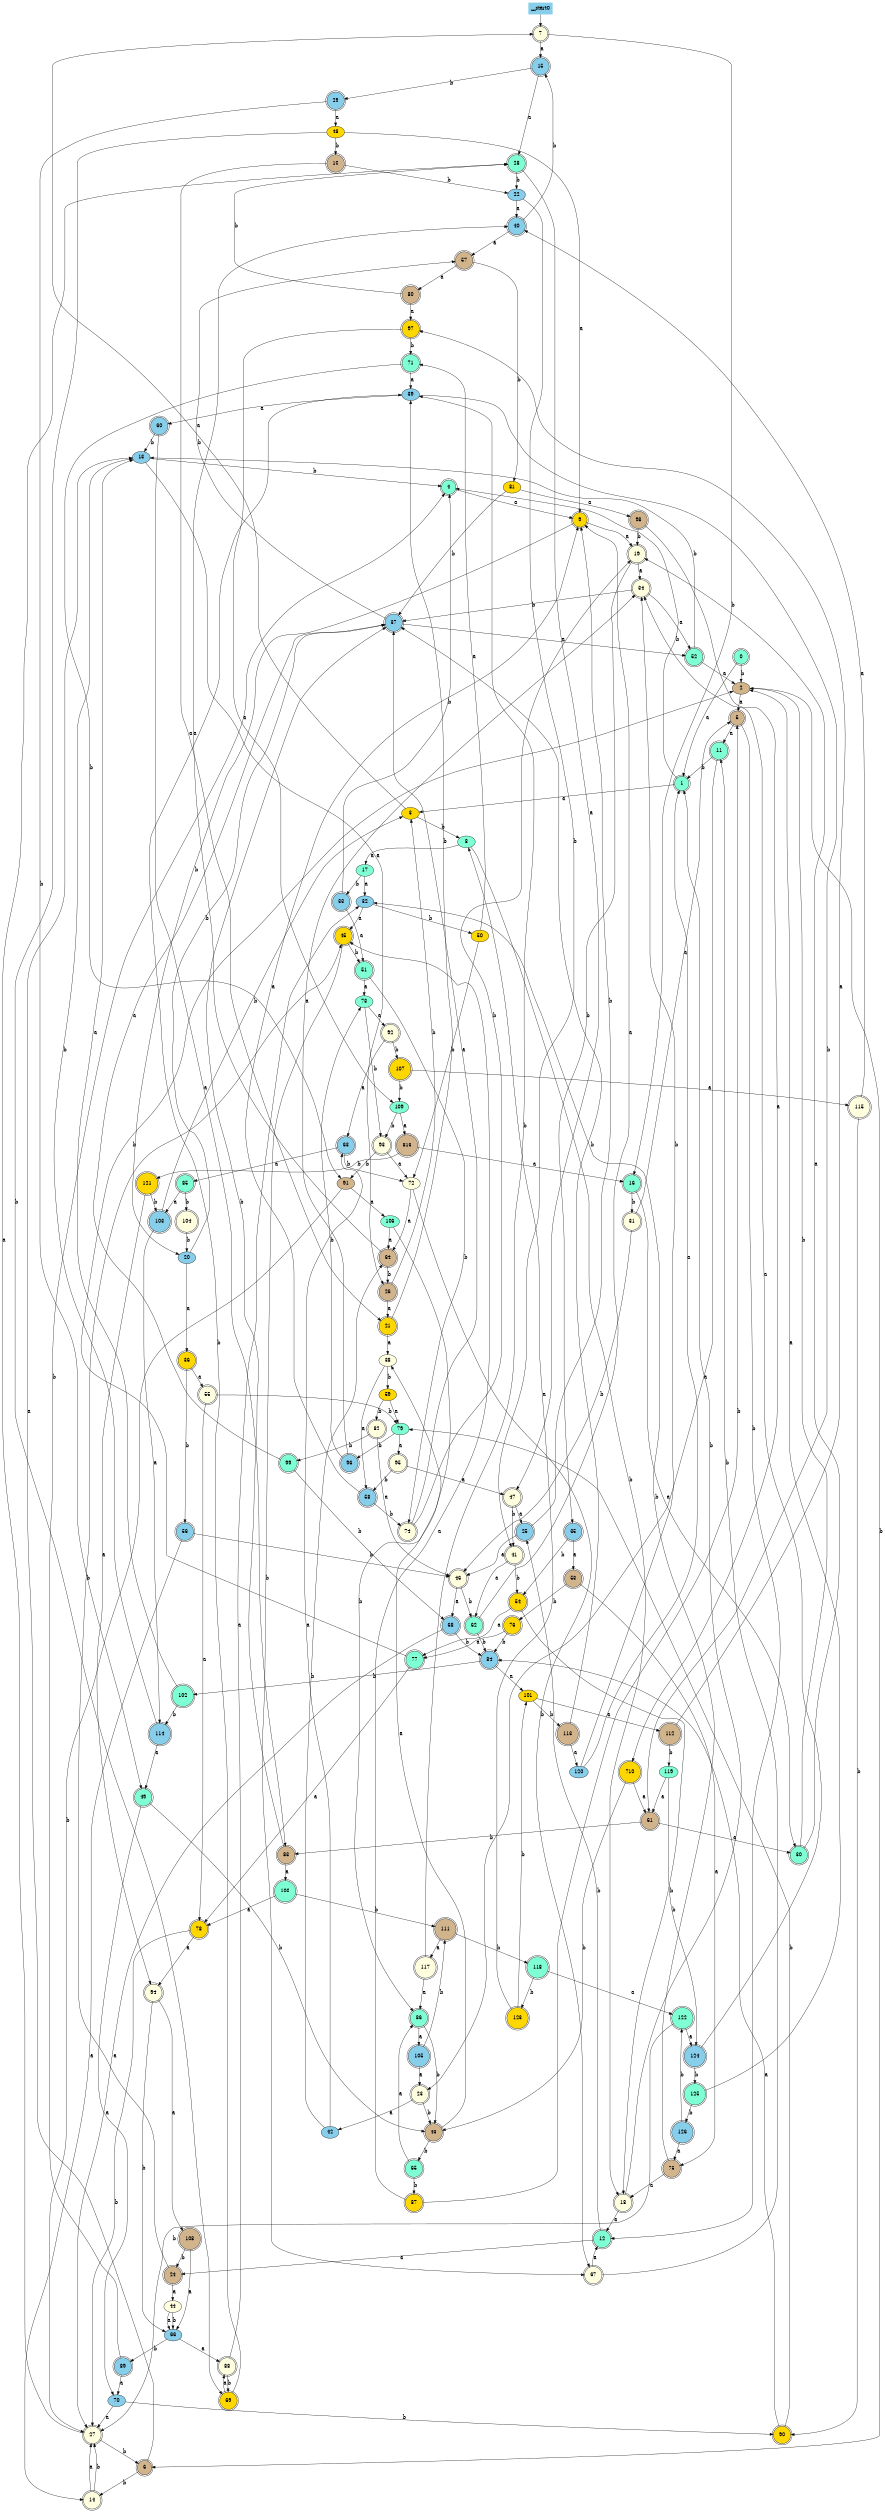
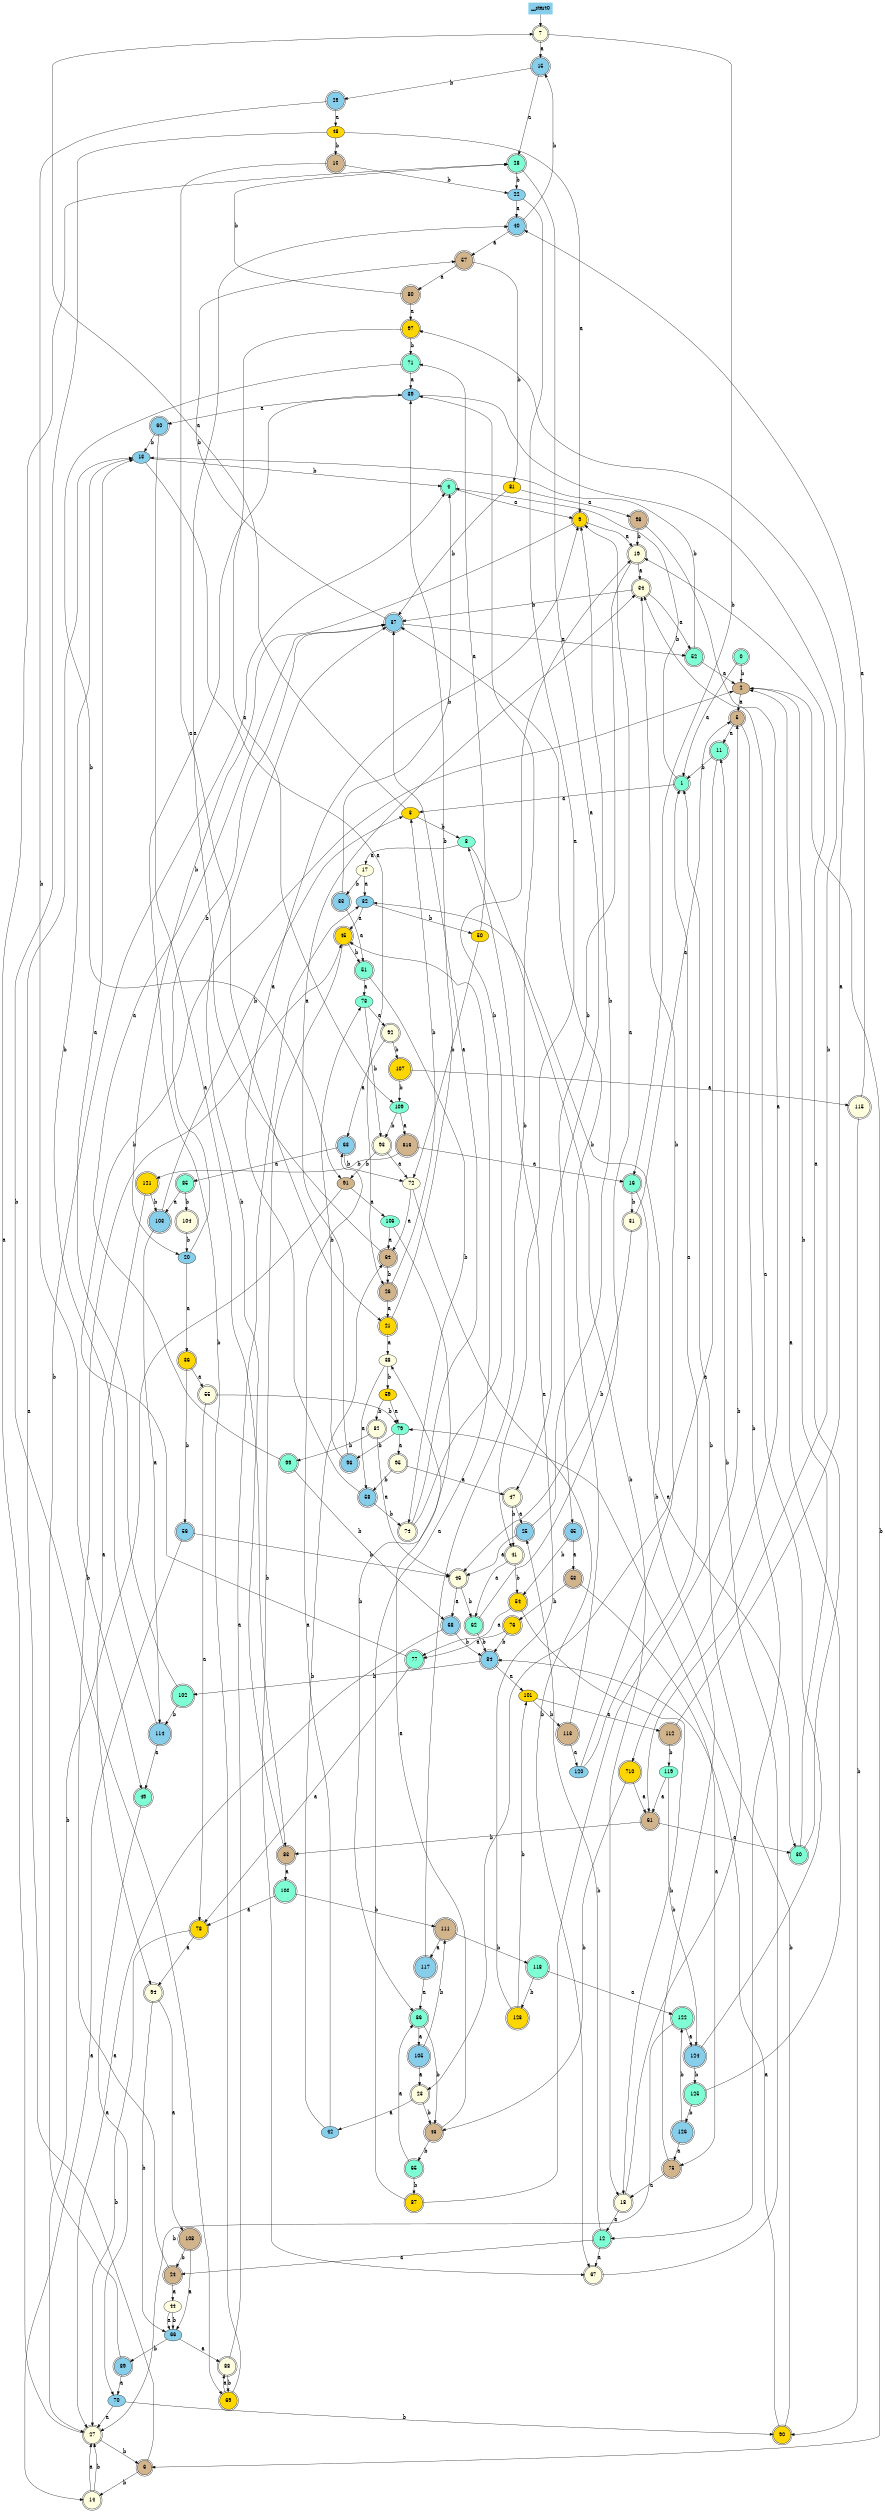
(575, 842) -> (575, 842)
(365, 870) -> (365, 870)
(425, 1967) -> (425, 1967)
(289, 1971) -> none
(593, 2258) -> (598, 2255)
